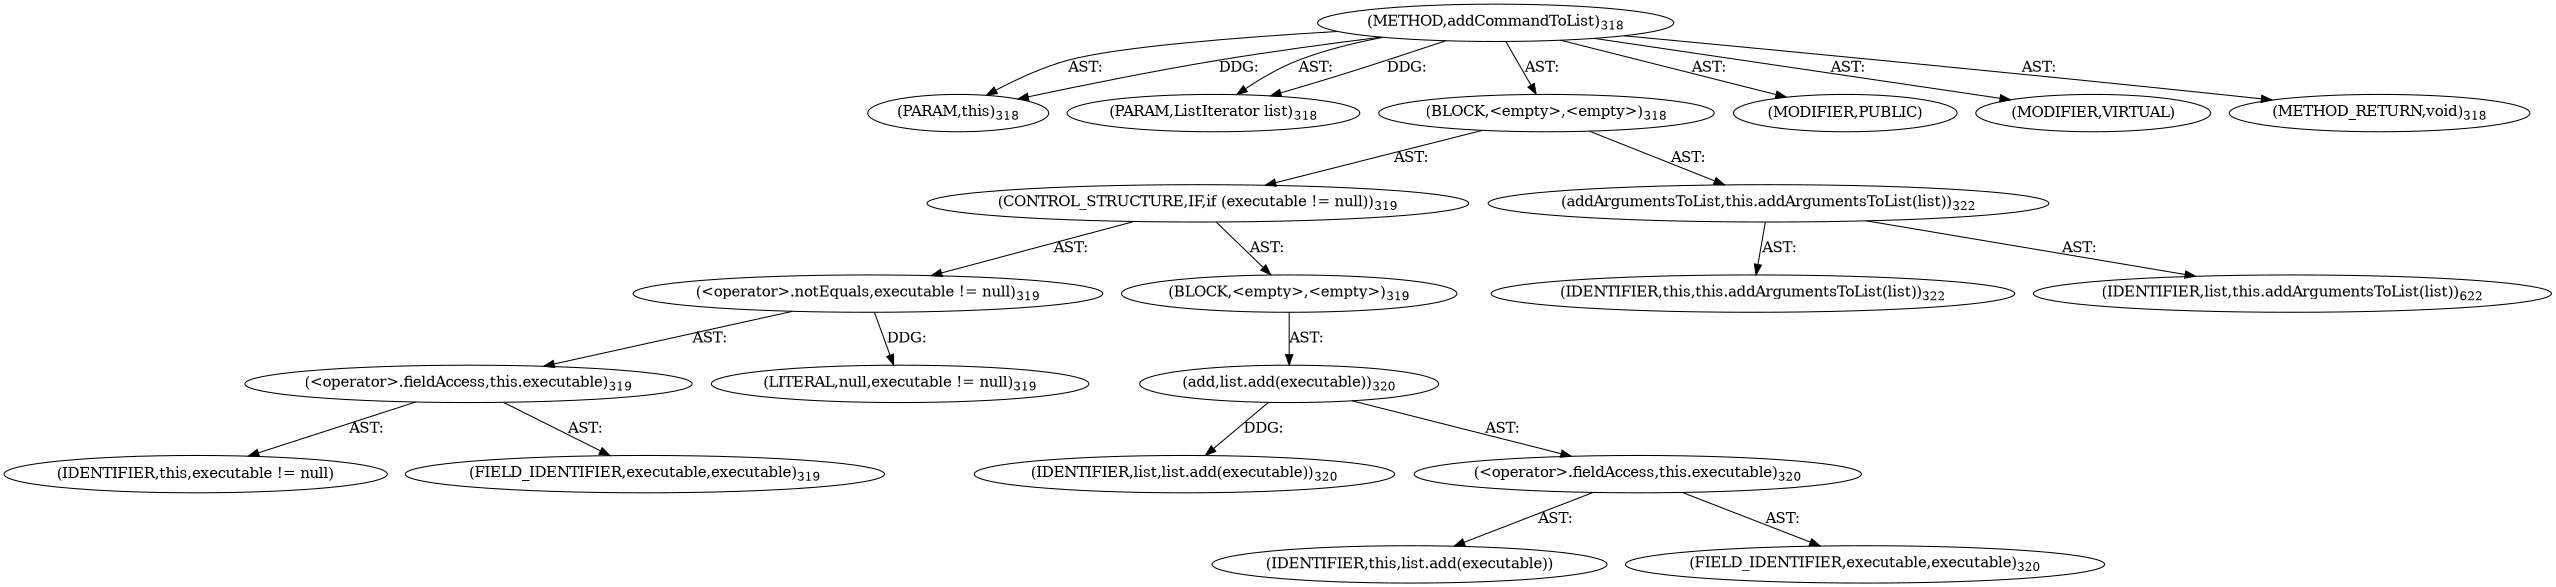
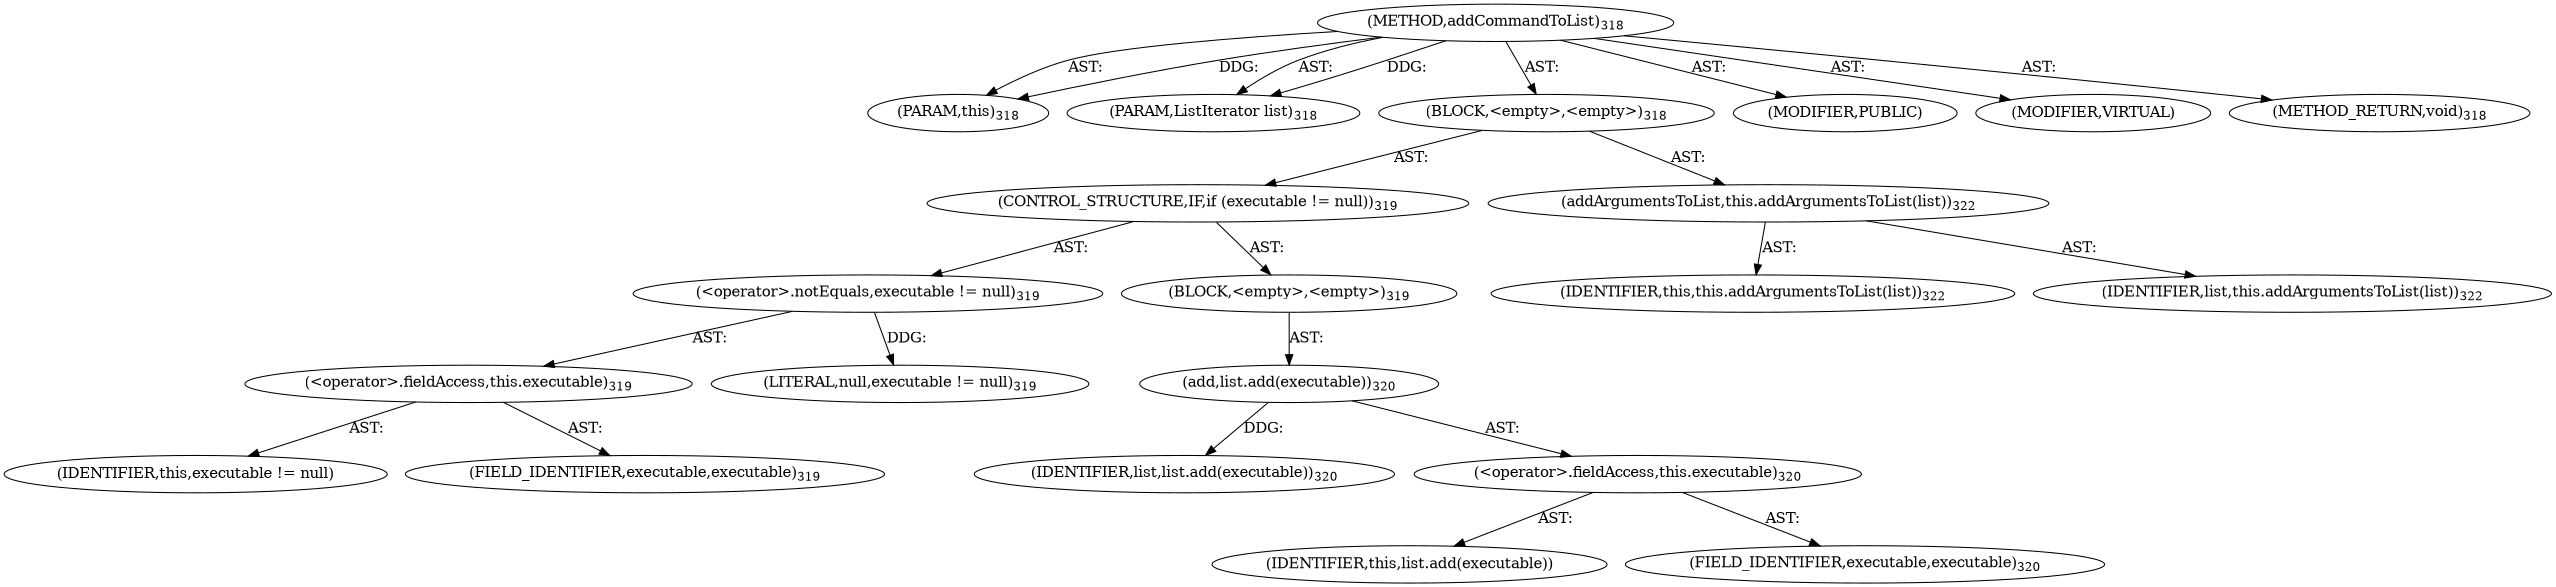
(2471, 292) -> (2471, 292)
